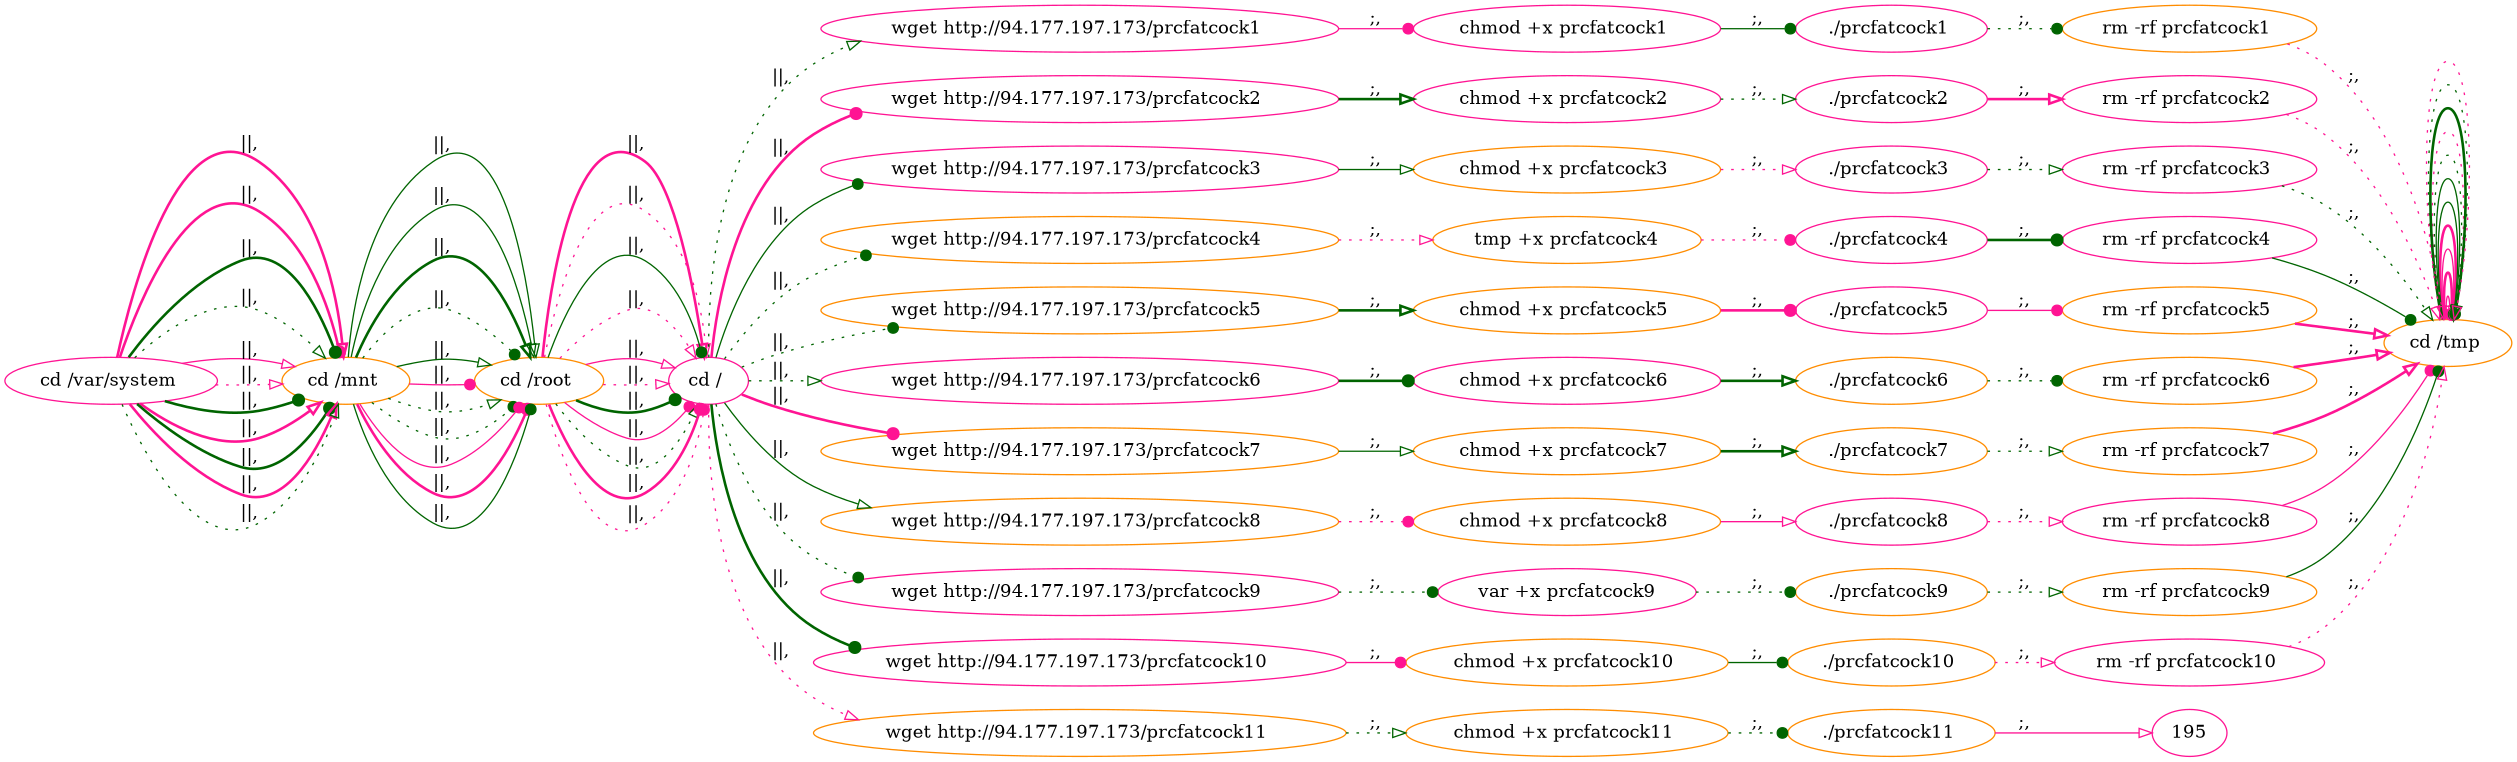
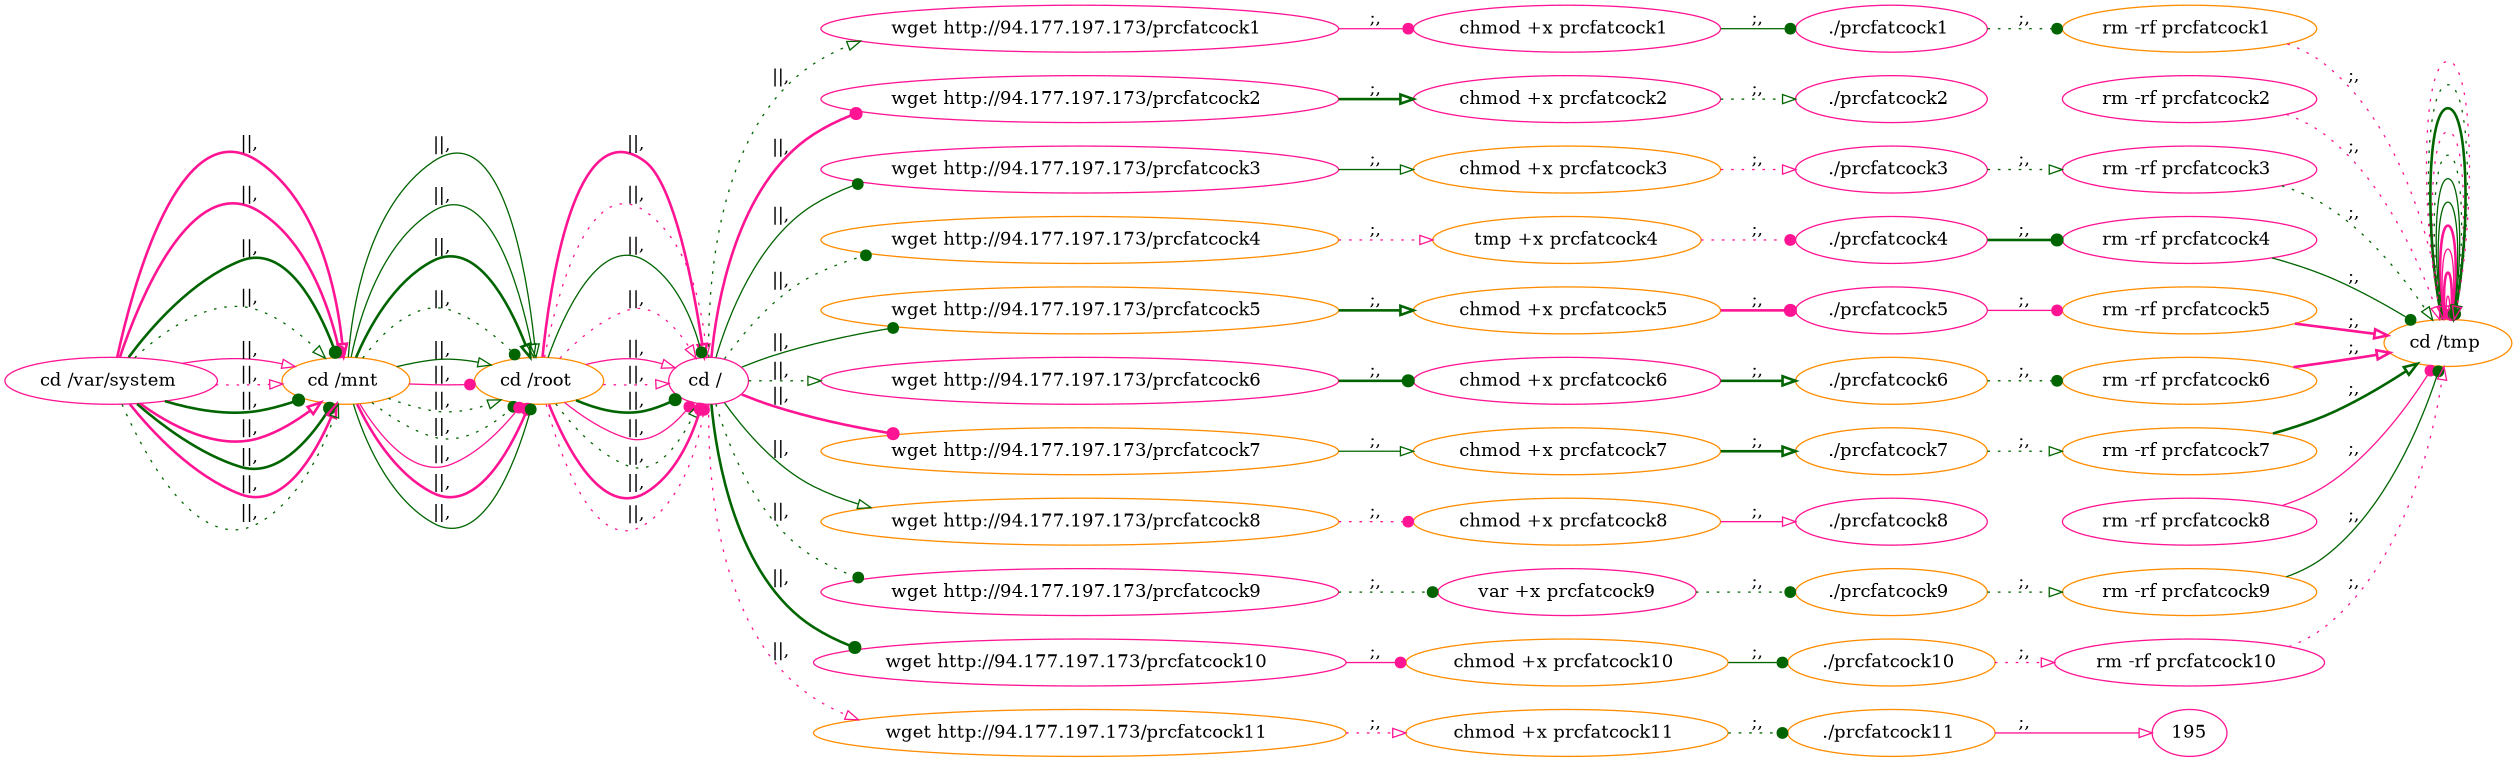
(2018, 99) -> none
(814, 344) -> (814, 344)
(2342, 408) -> (2342, 408)
(2018, 522) -> none
(1369, 733) -> (1369, 733)
